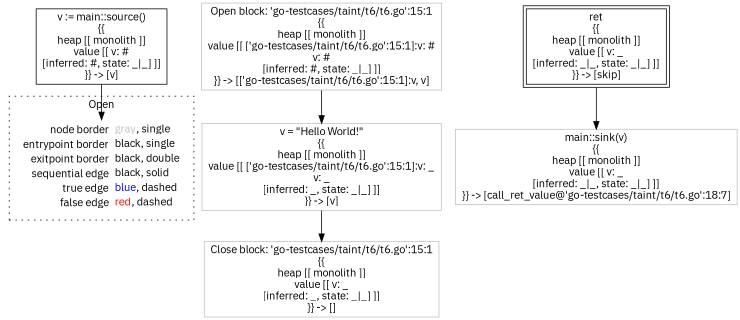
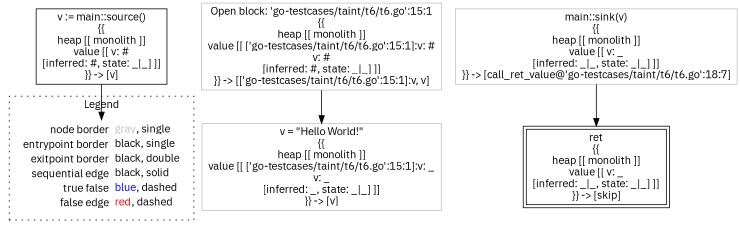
(596, 104) -> (596, 101)
(102, 105) -> (102, 105)
(87, 189) -> (87, 189)
(322, 279) -> none
